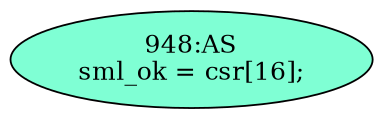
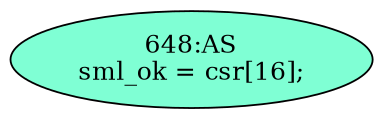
(192, 60) -> (192, 60)
